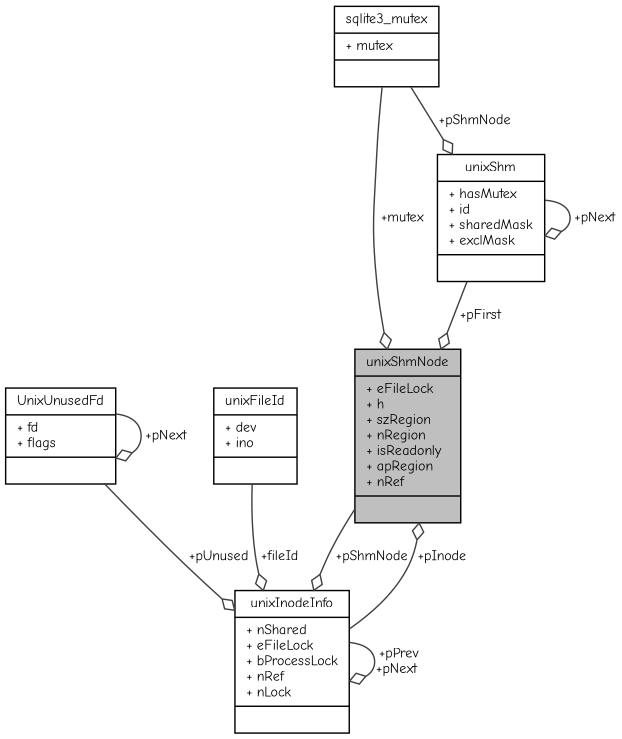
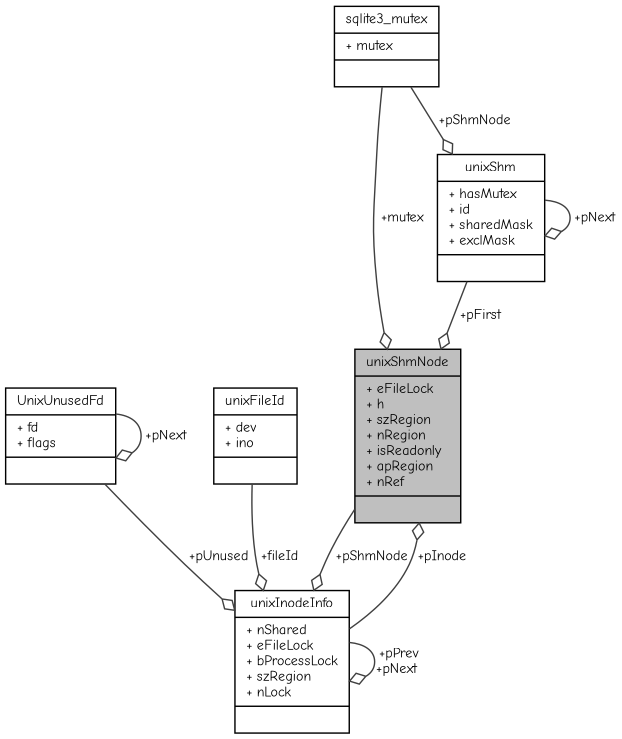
(266, 677) -> (279, 677)
